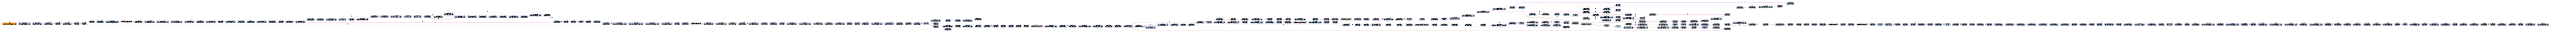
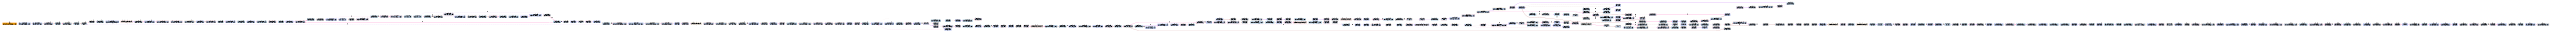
(442, 20) -> (432, 17)
